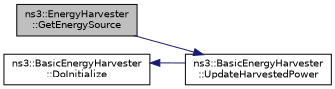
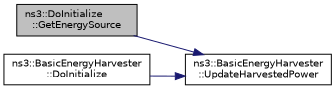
(77, 20) -> (77, 20)
(173, 63) -> (162, 76)
